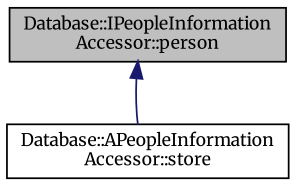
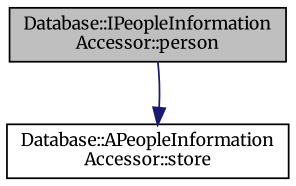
(136, 102) -> (159, 84)
